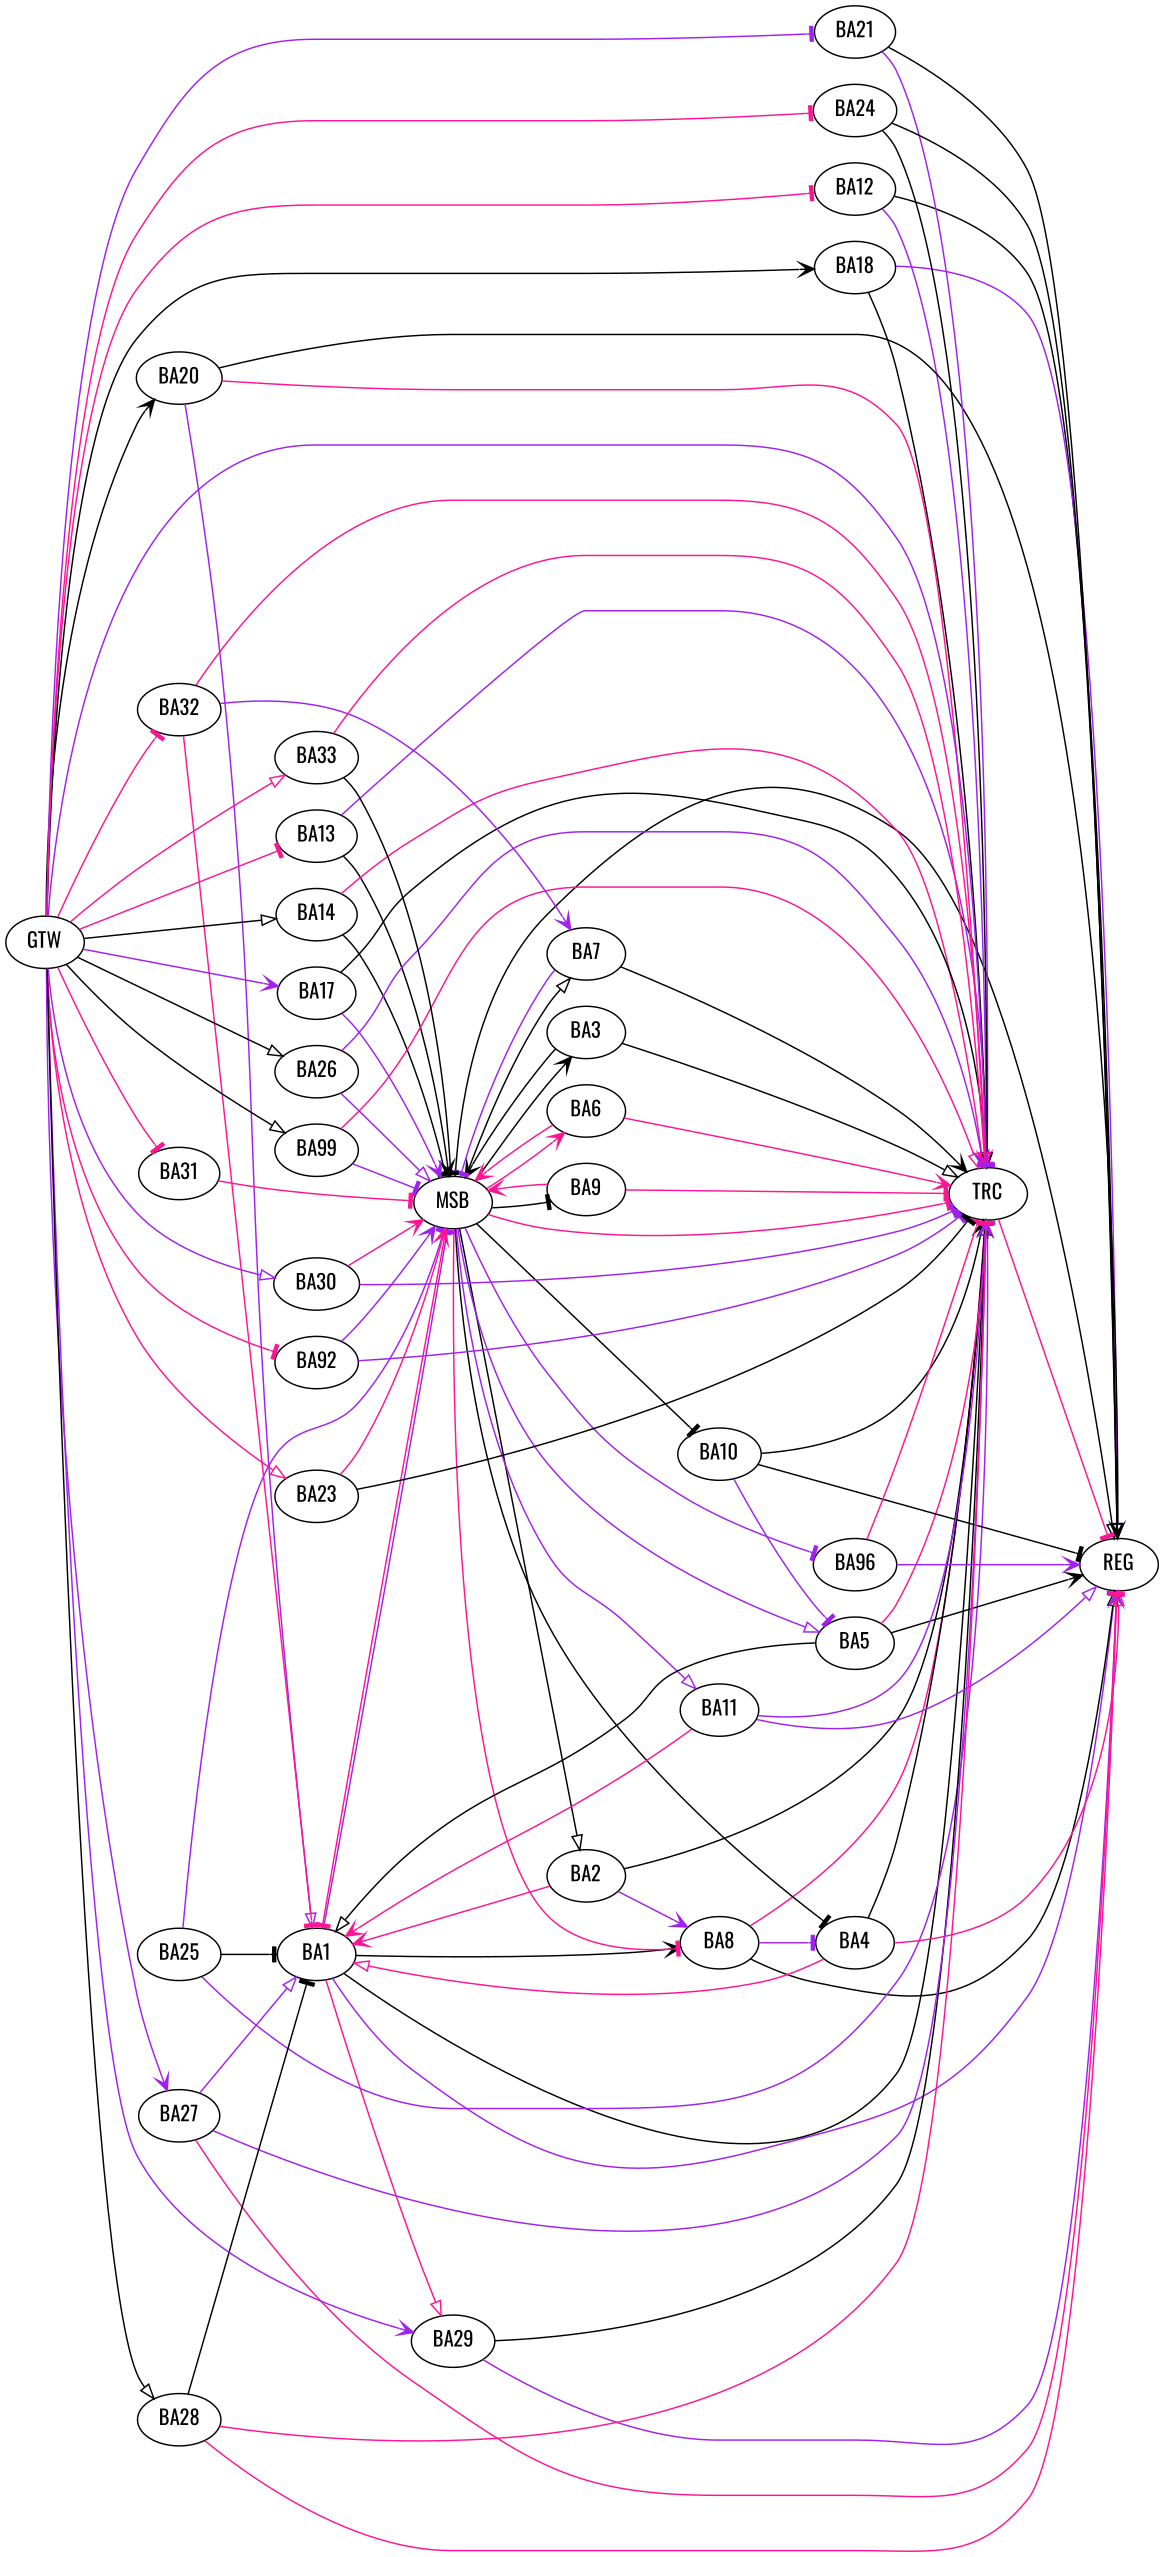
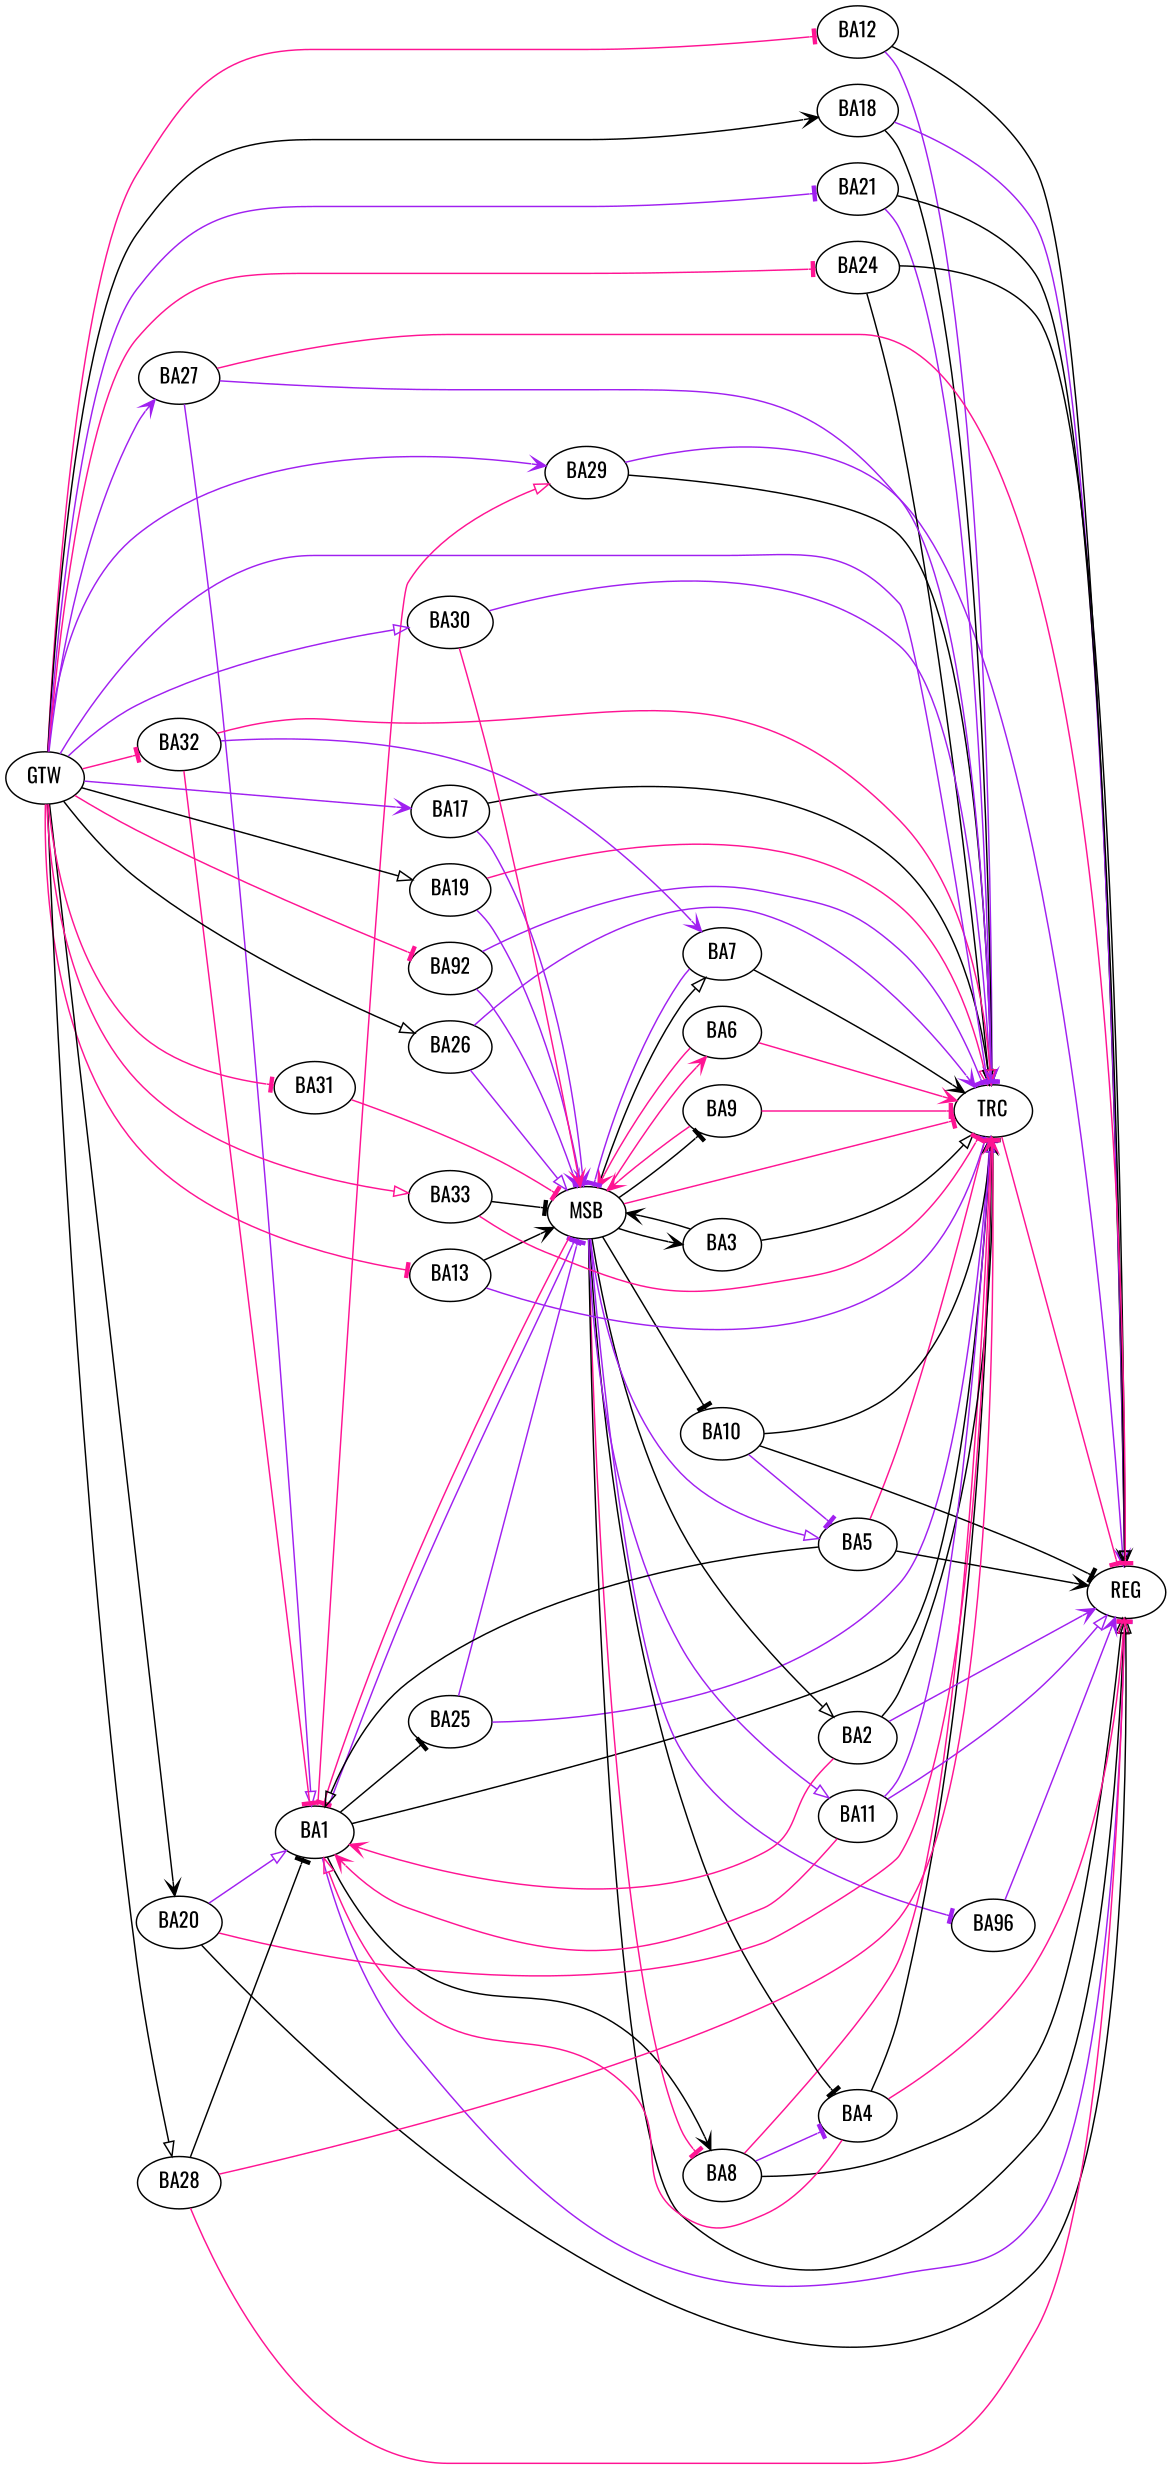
(317, 915) -> none
(317, 1150) -> (450, 890)
(919, 1400) -> none
(317, 1496) -> none
(646, 1906) -> (986, 1669)
(245, 1954) -> (379, 1780)
